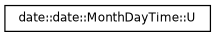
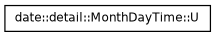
(108, 18) -> (108, 18)
